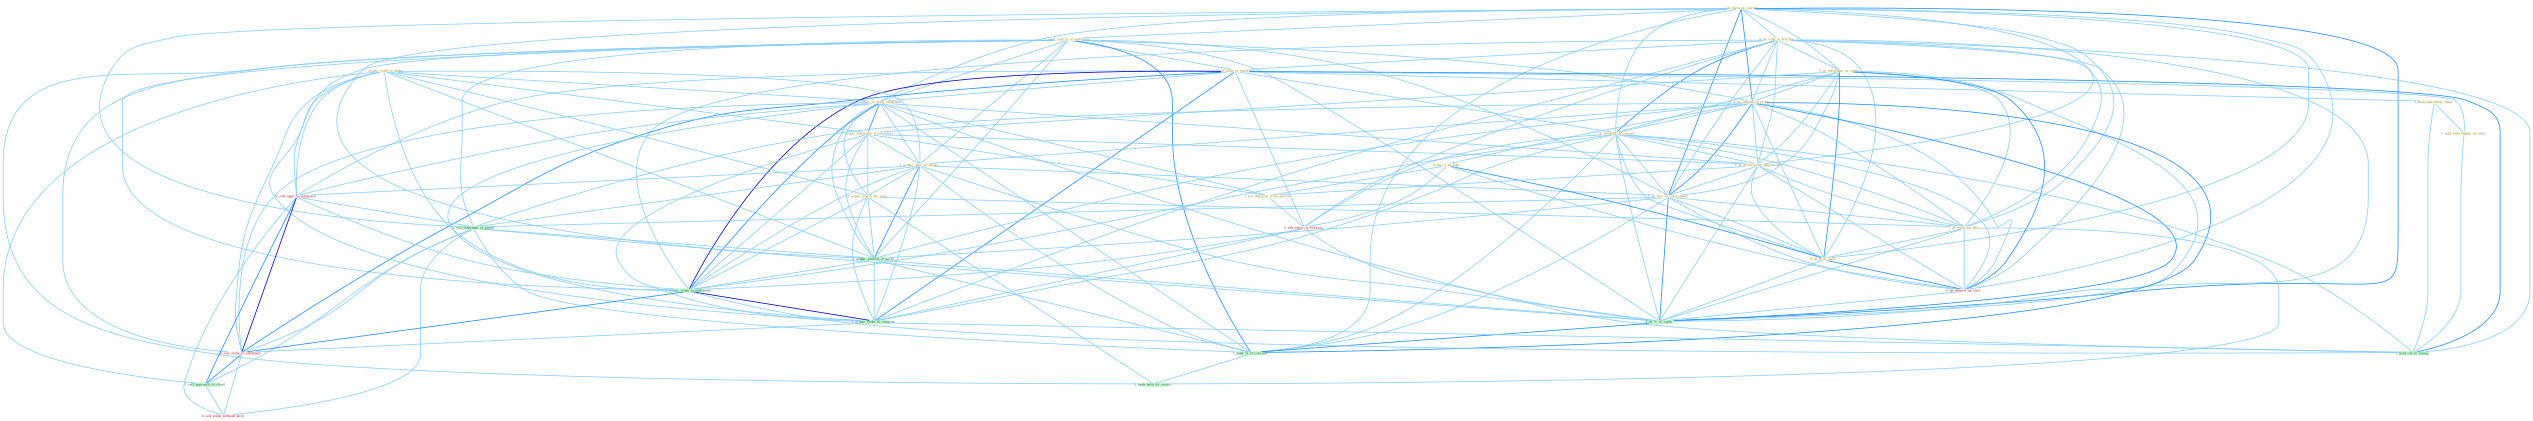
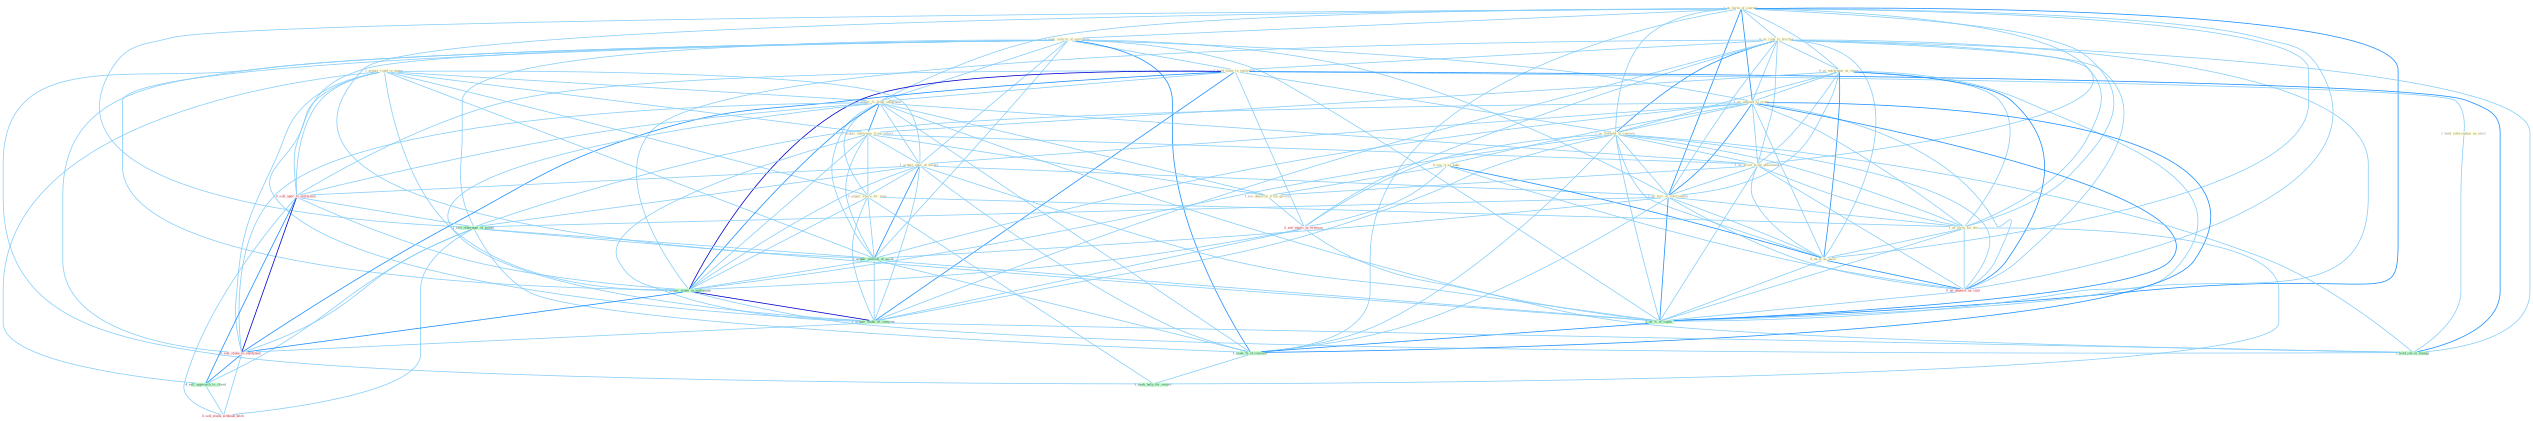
(2434, 102) -> none
(206, 385) -> (206, 385)
